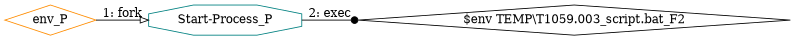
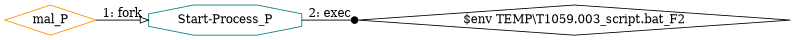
(50, 20) -> (50, 20)
